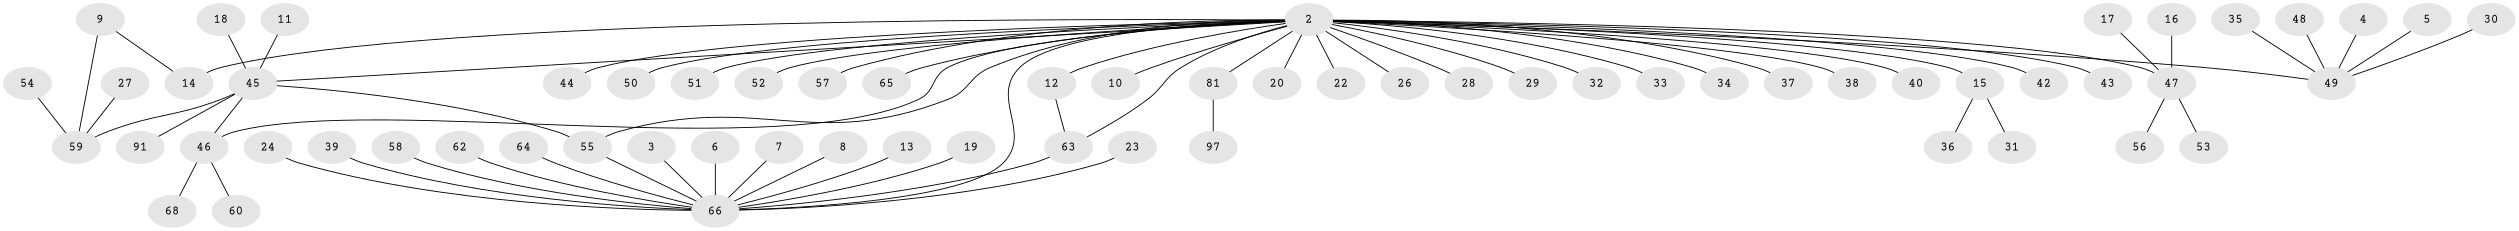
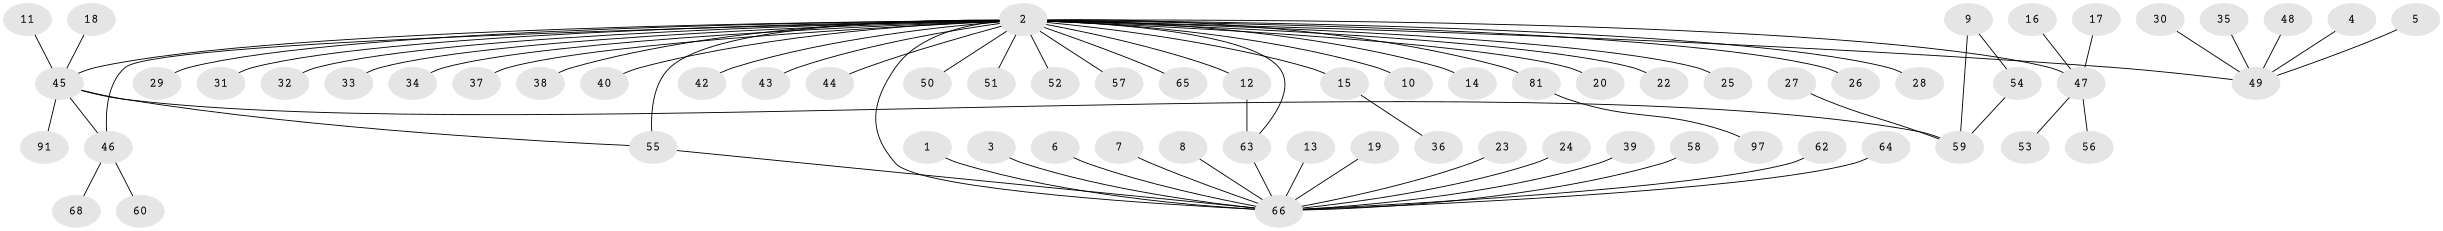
(145, 51) -> (1993, 51)
none -> (1728, 83)
(1996, 115) -> (618, 32)
none -> (927, 147)
